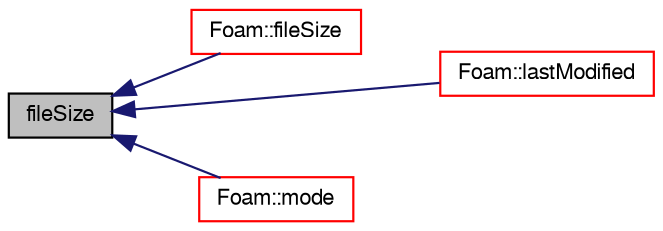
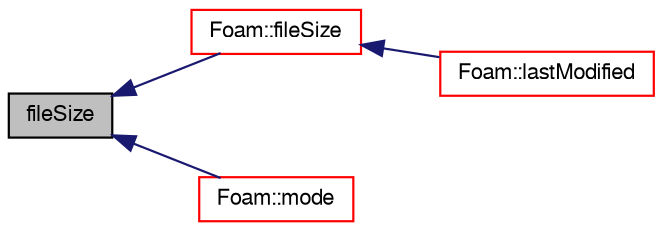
(287, 96) -> (411, 53)
